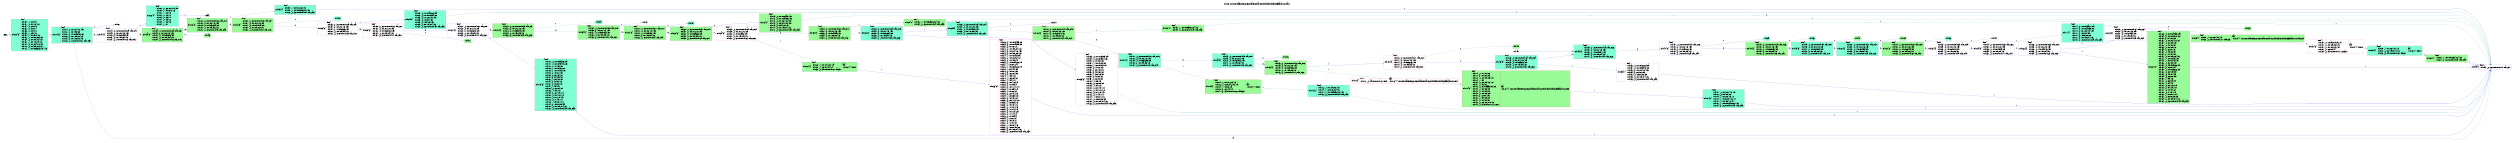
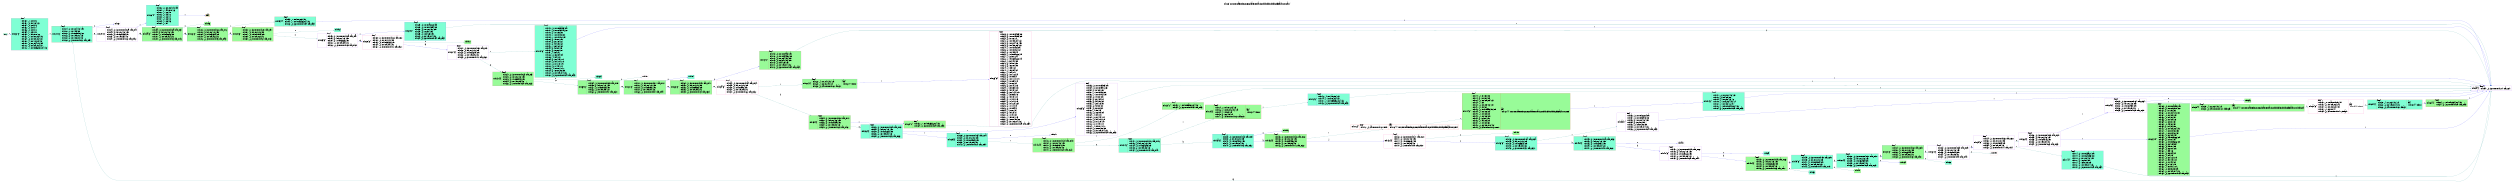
(1546, 52) -> (1646, 143)
